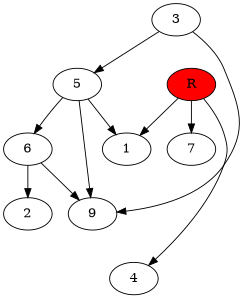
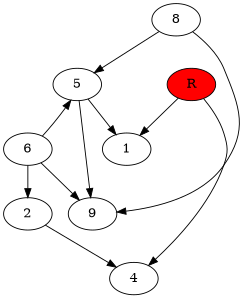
(176, 20) -> (176, 20)
(51, 112) -> (54, 122)
(191, 149) -> none
none -> (77, 244)
